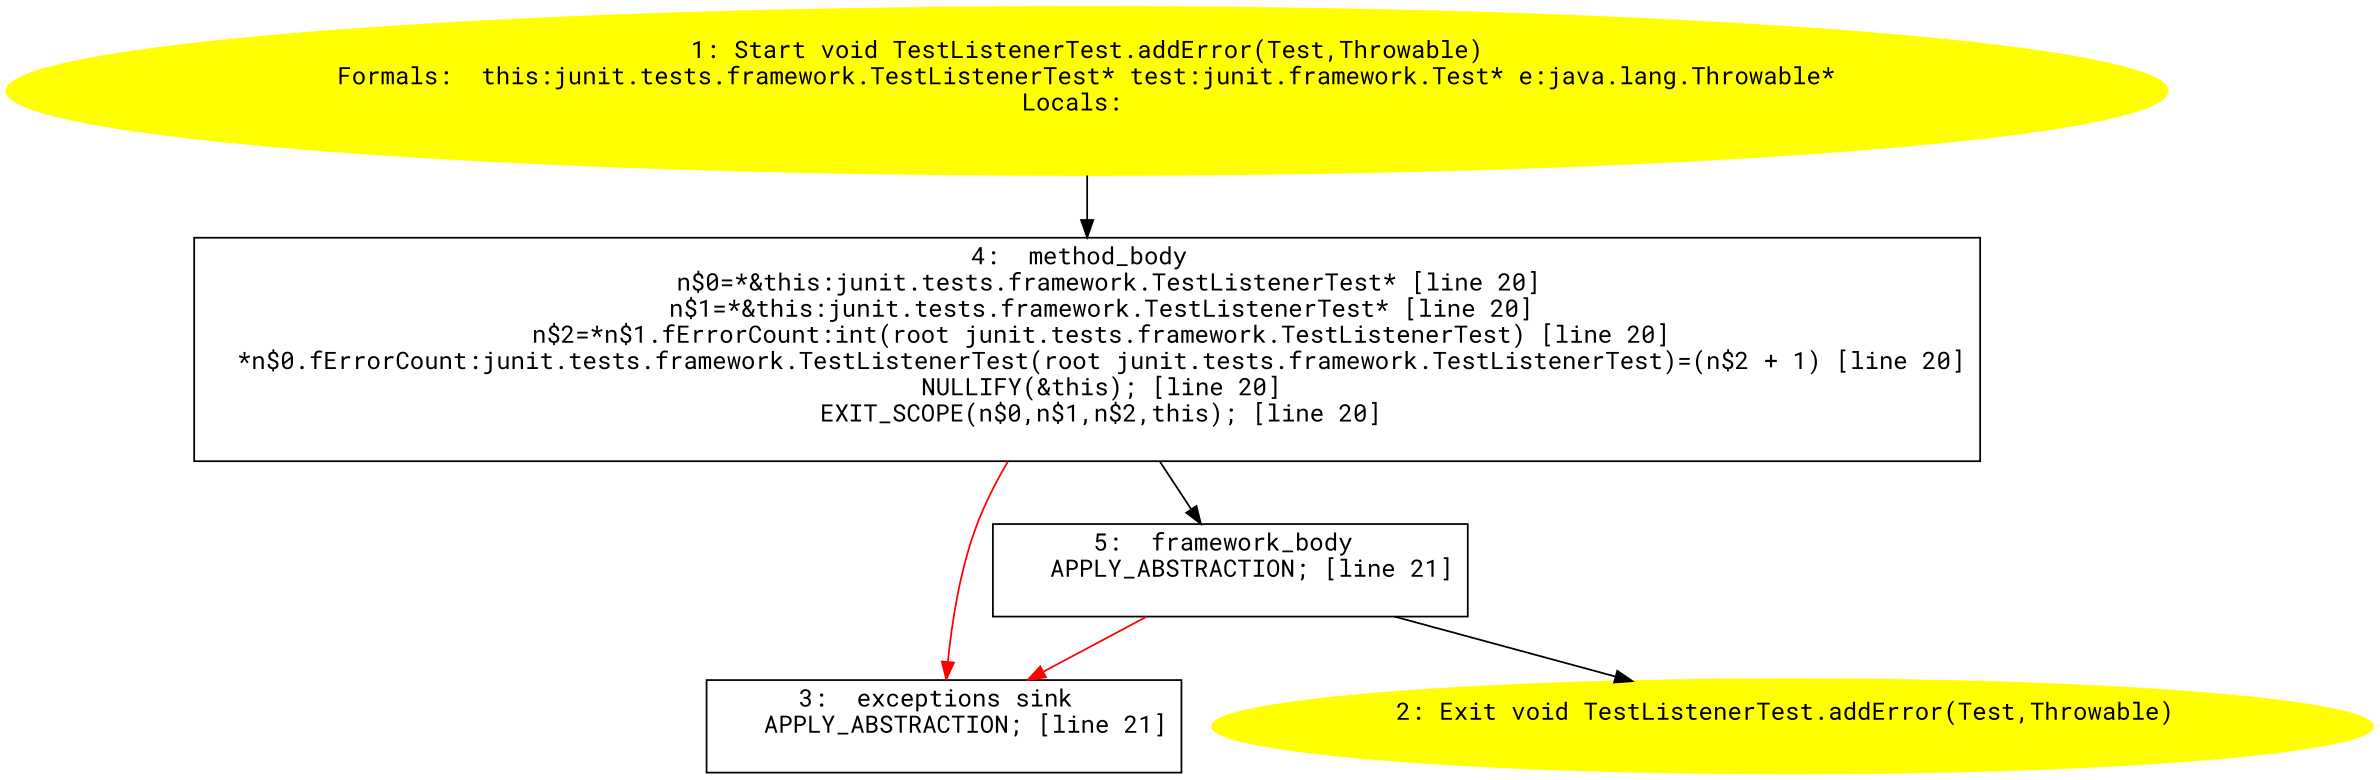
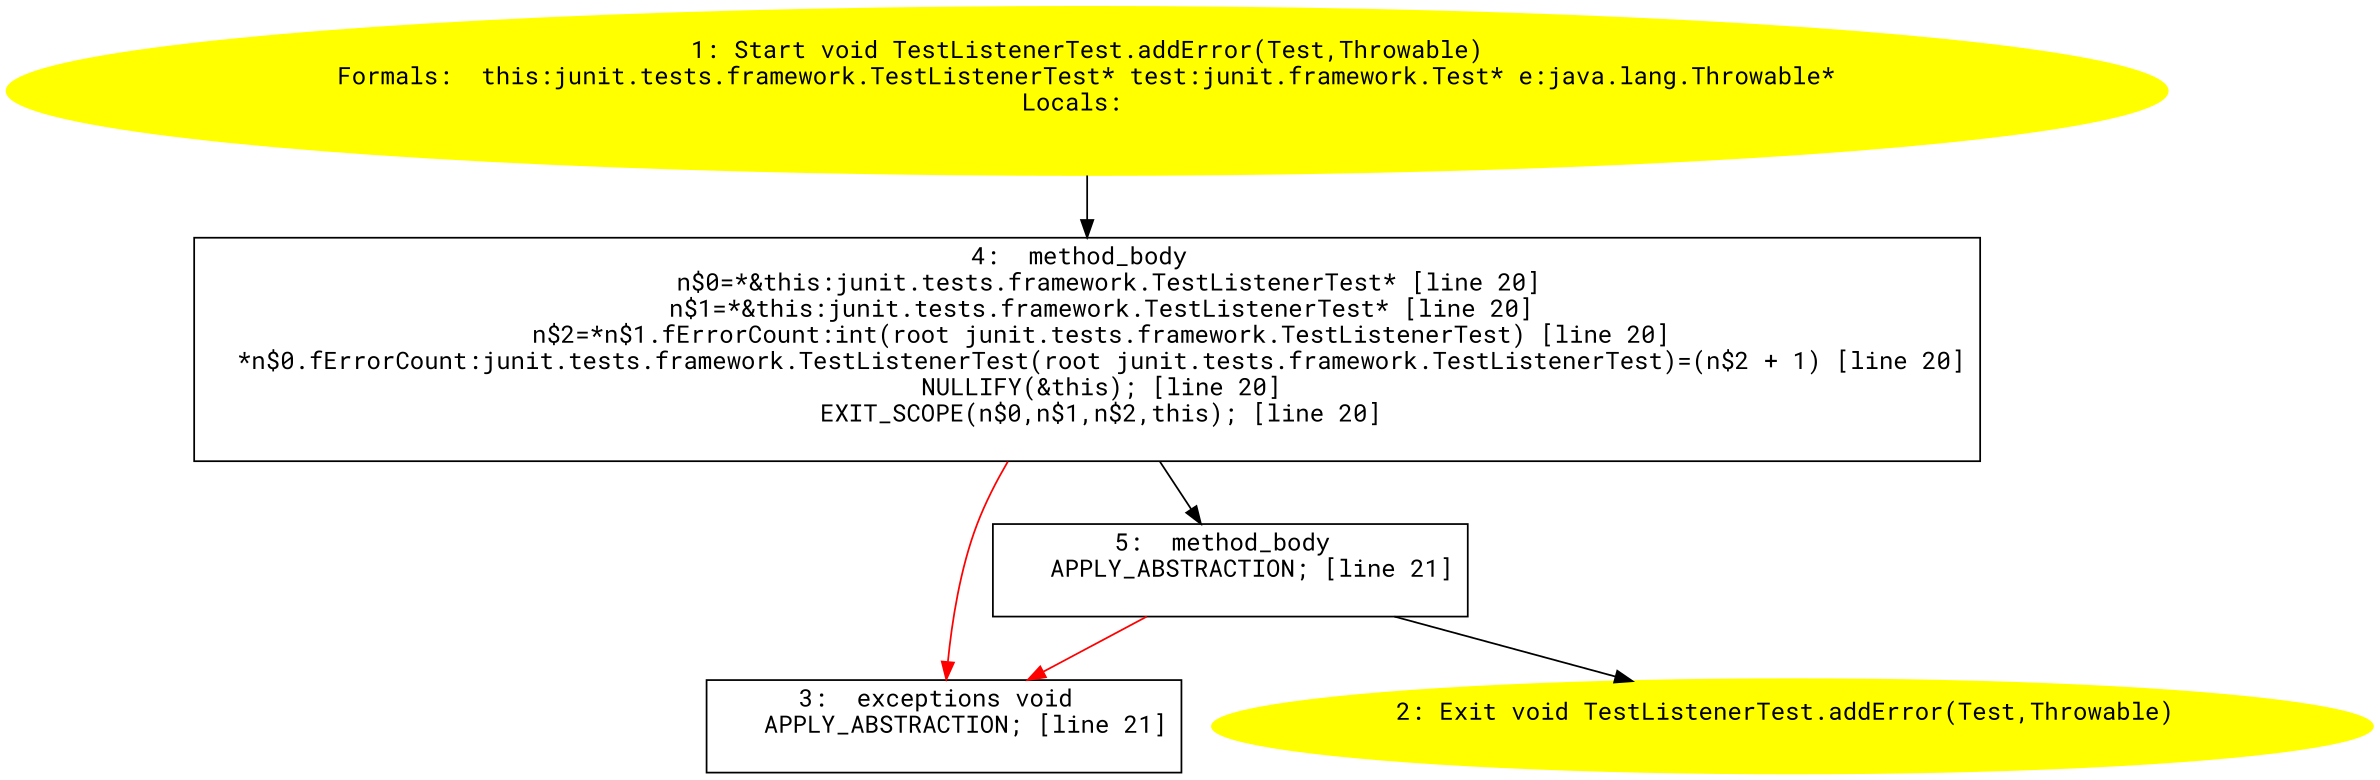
(1230, 570) -> (1230, 570)
(944, 726) -> (944, 726)
